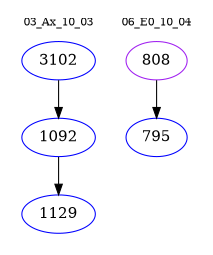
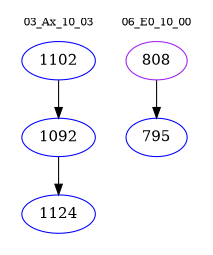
(157, 23) -> (157, 23)
(59, 61) -> (59, 61)
(59, 214) -> (59, 214)
